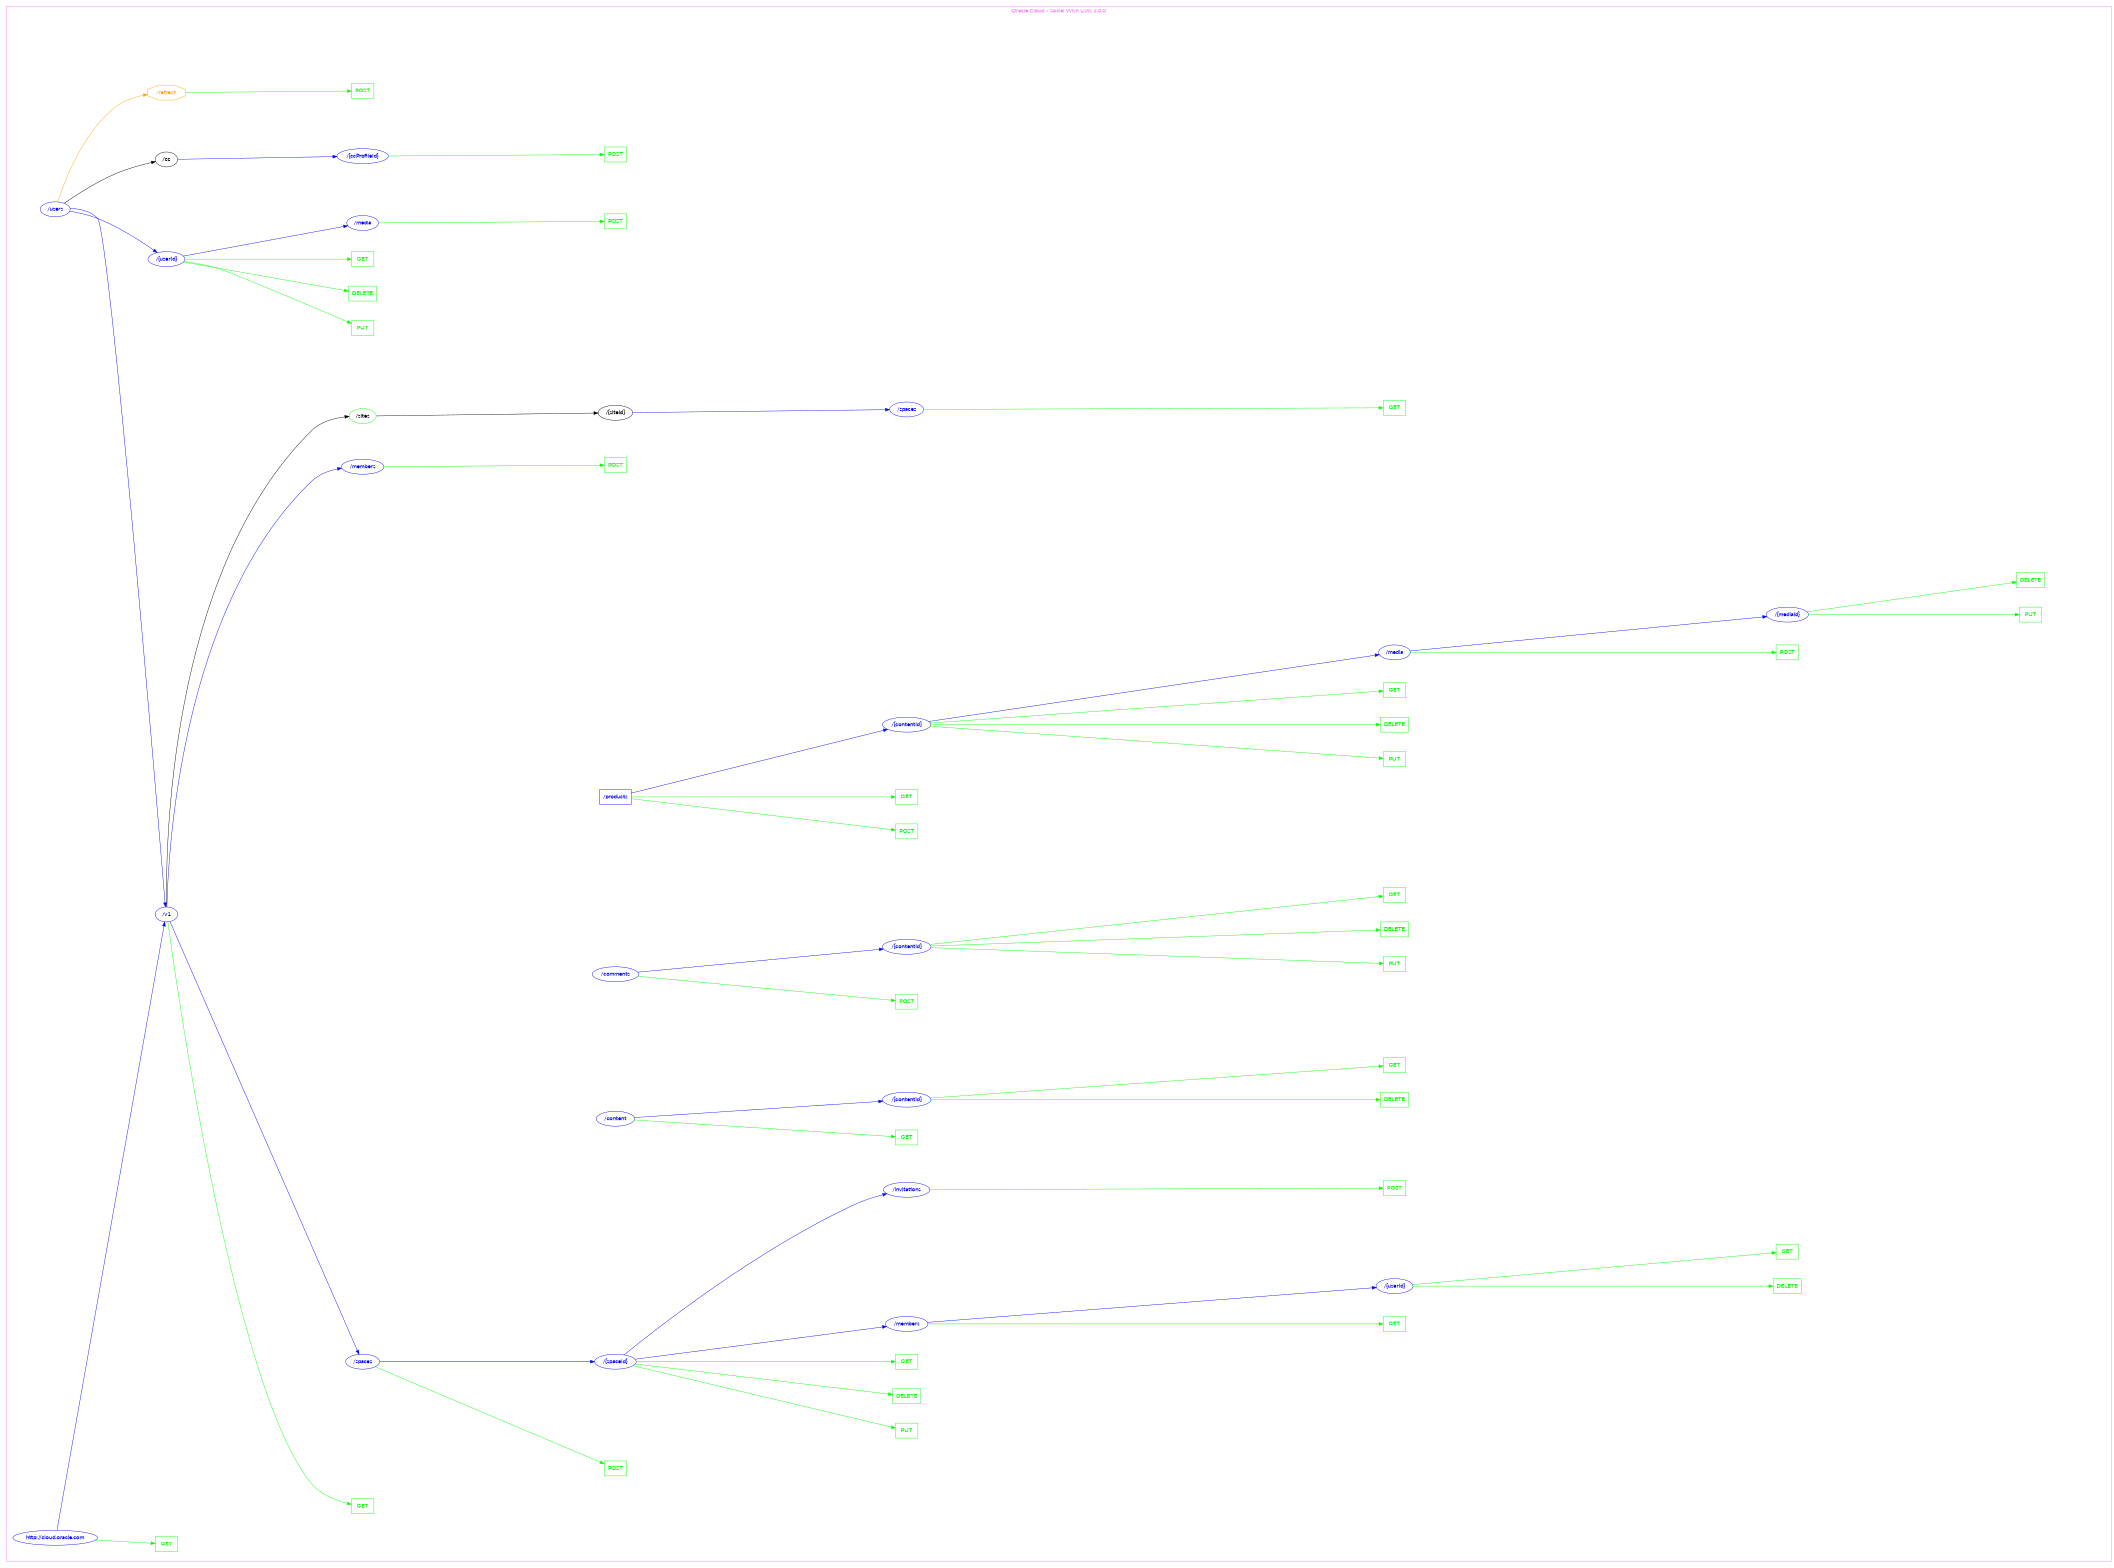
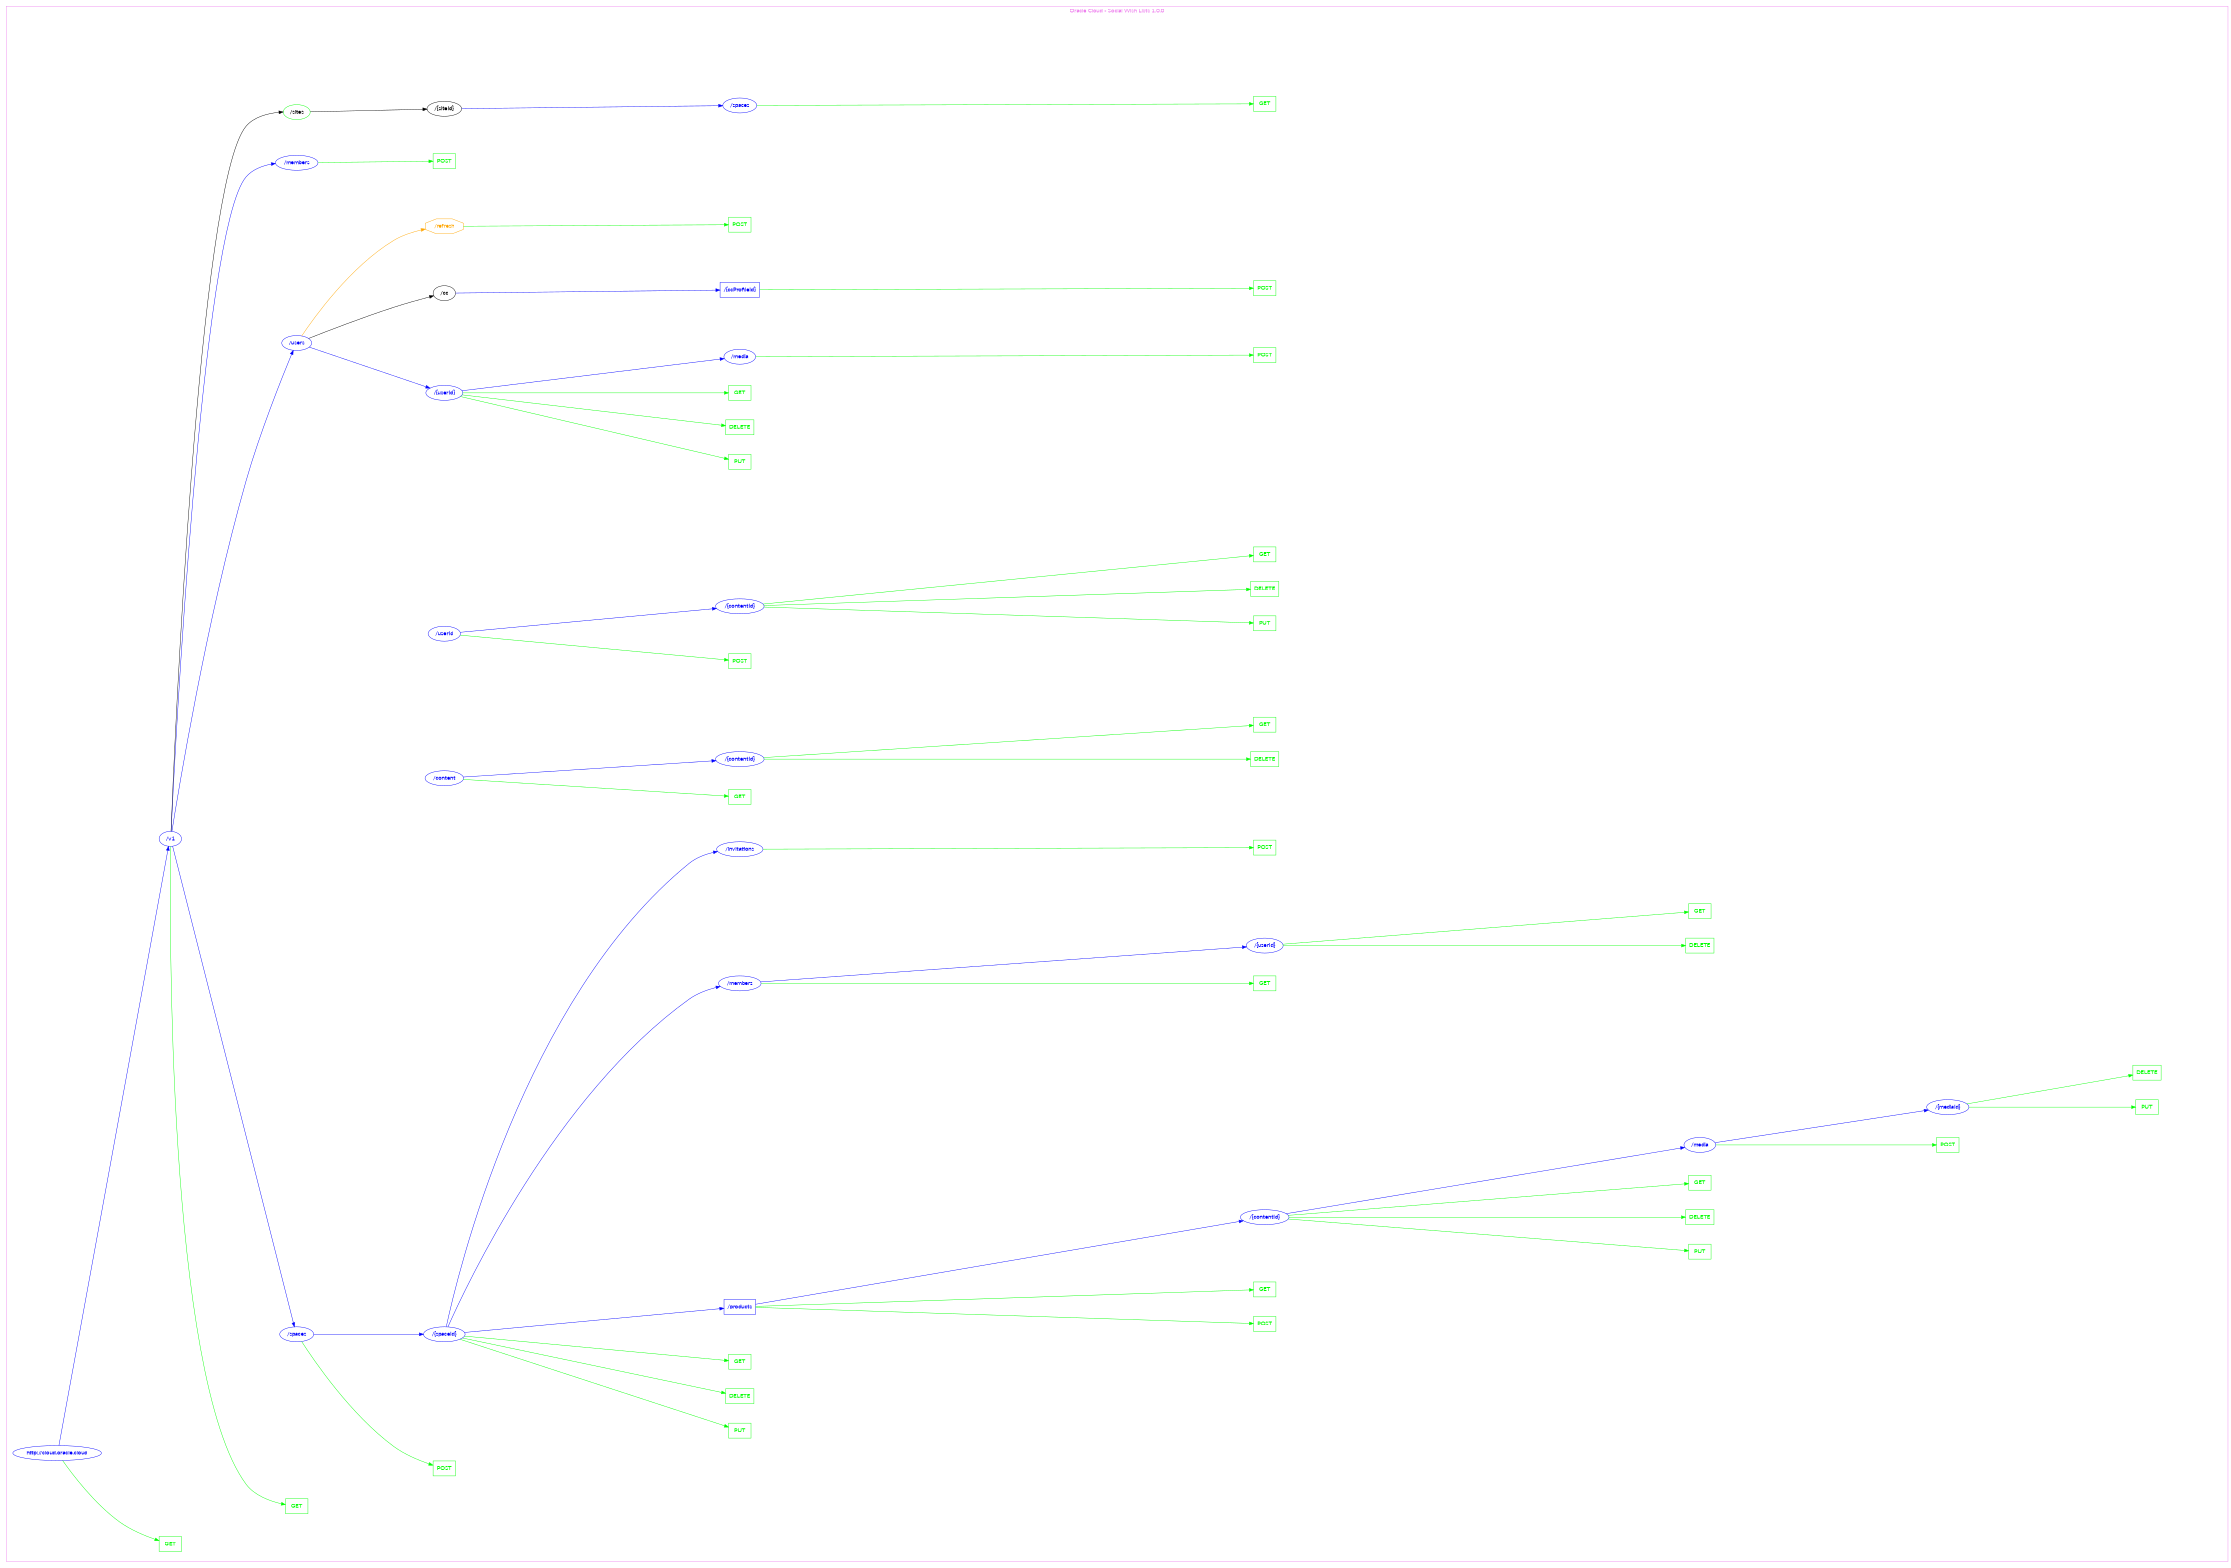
(363, 156) -> (740, 290)
(134, 545) -> (218, 589)
(615, 974) -> (444, 634)
none -> (592, 1321)
(55, 1538) -> (57, 1453)
